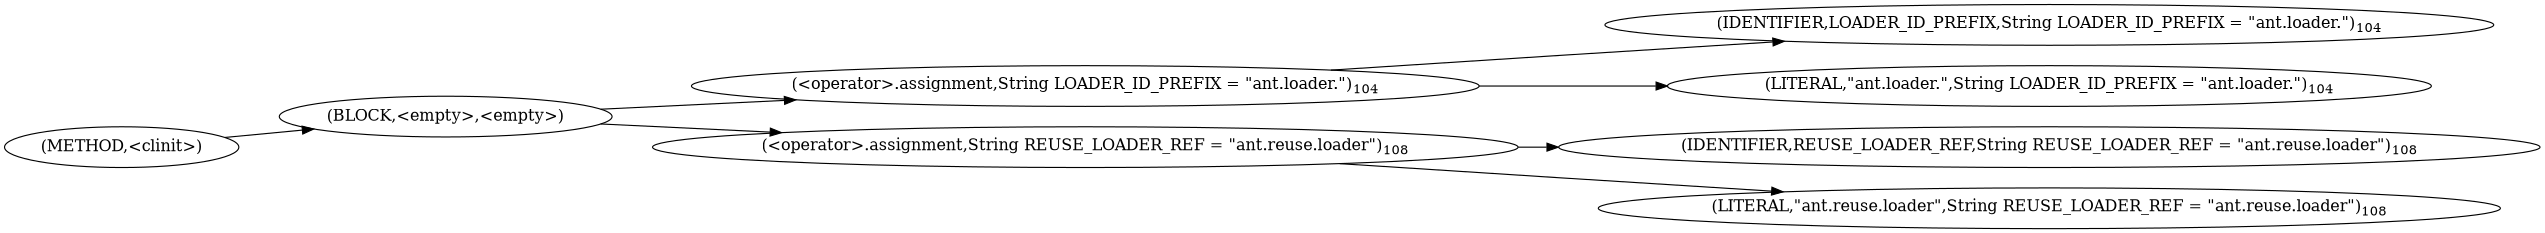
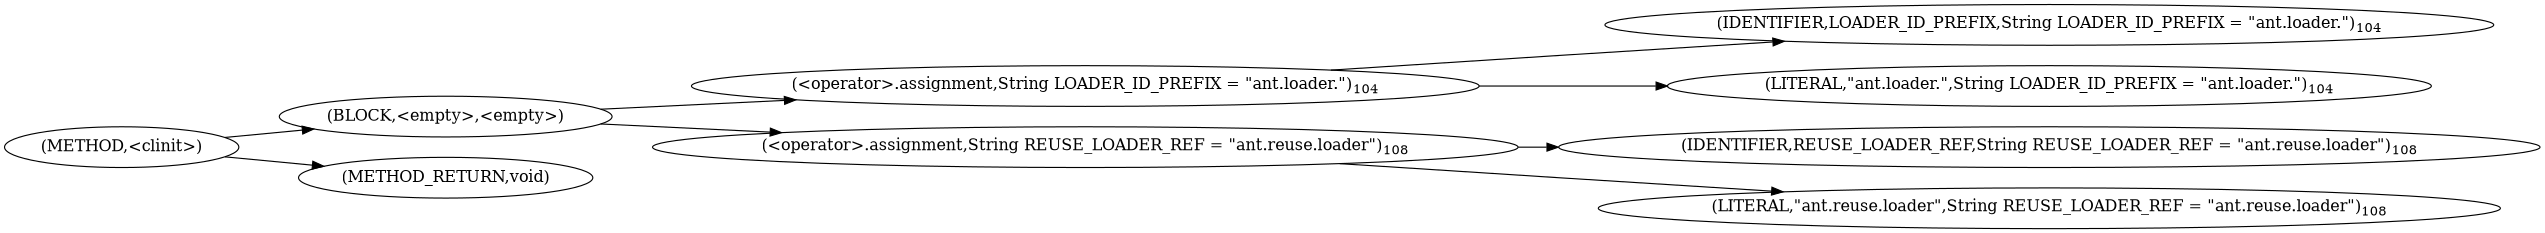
none -> (446, 178)
